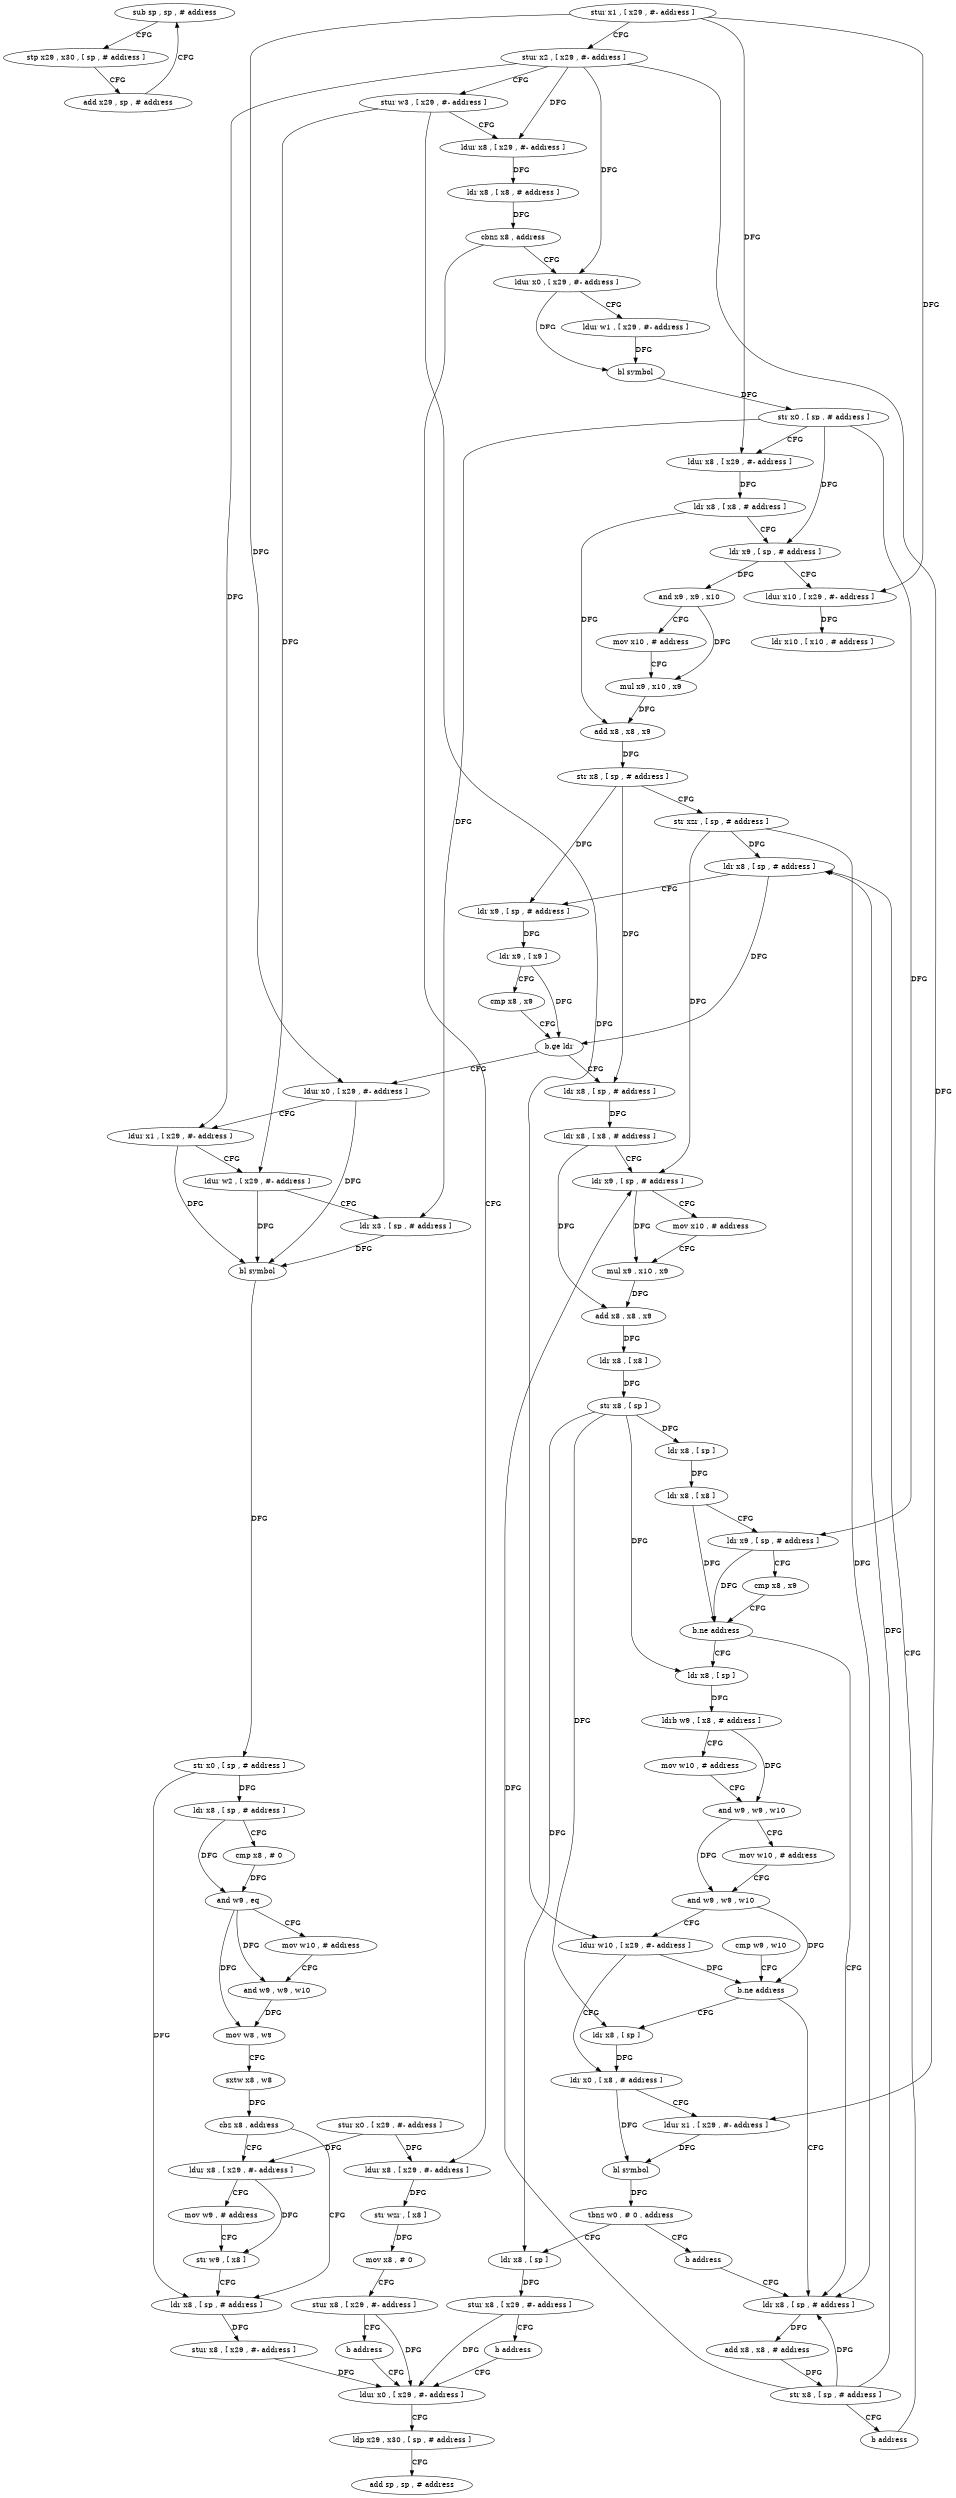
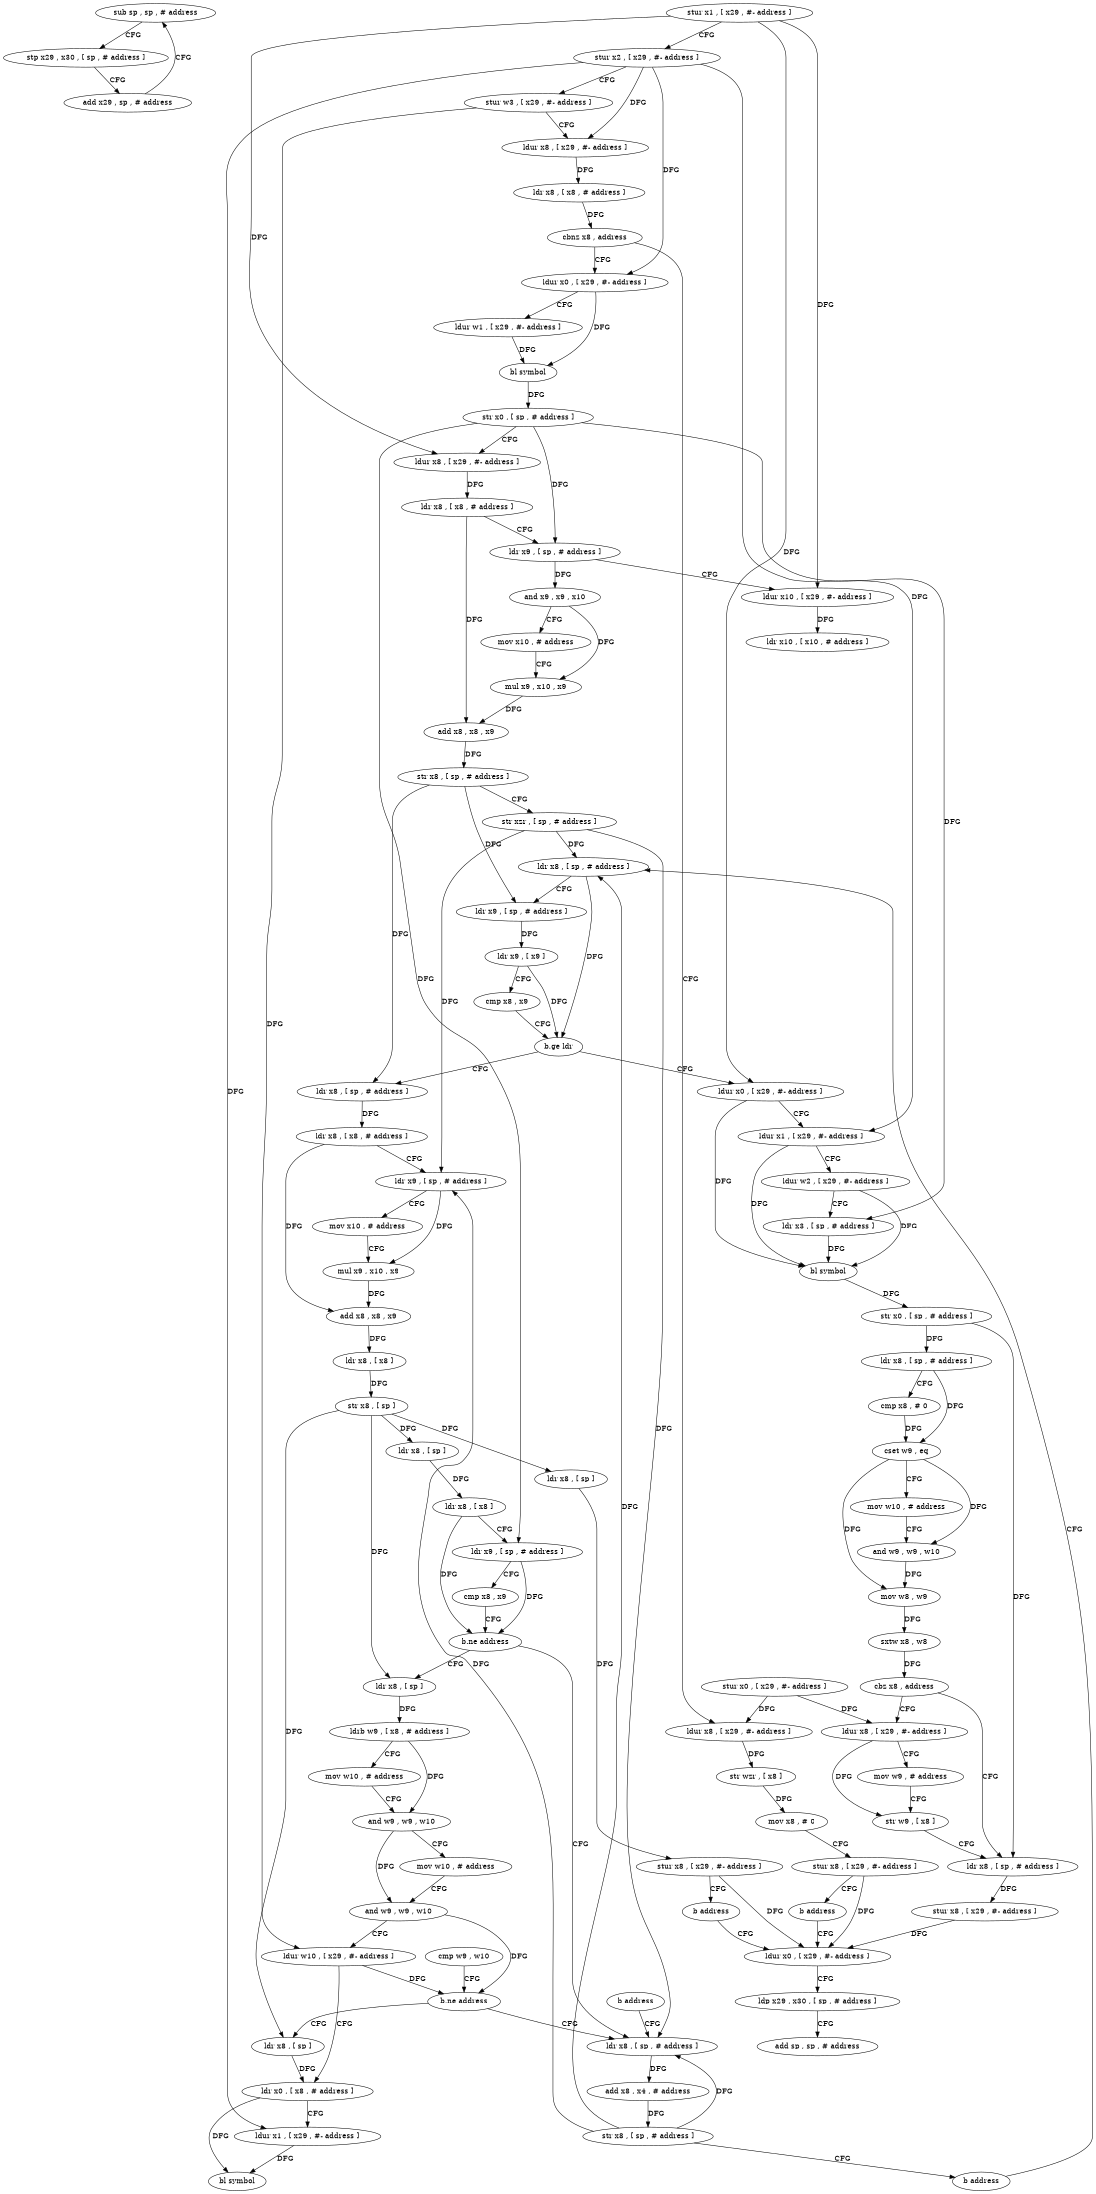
(282, 604) -> none
(238, 1901) -> (906, 1451)
(257, 2058) -> (913, 1619)
(631, 2215) -> none
(767, 2350) -> (648, 2091)
